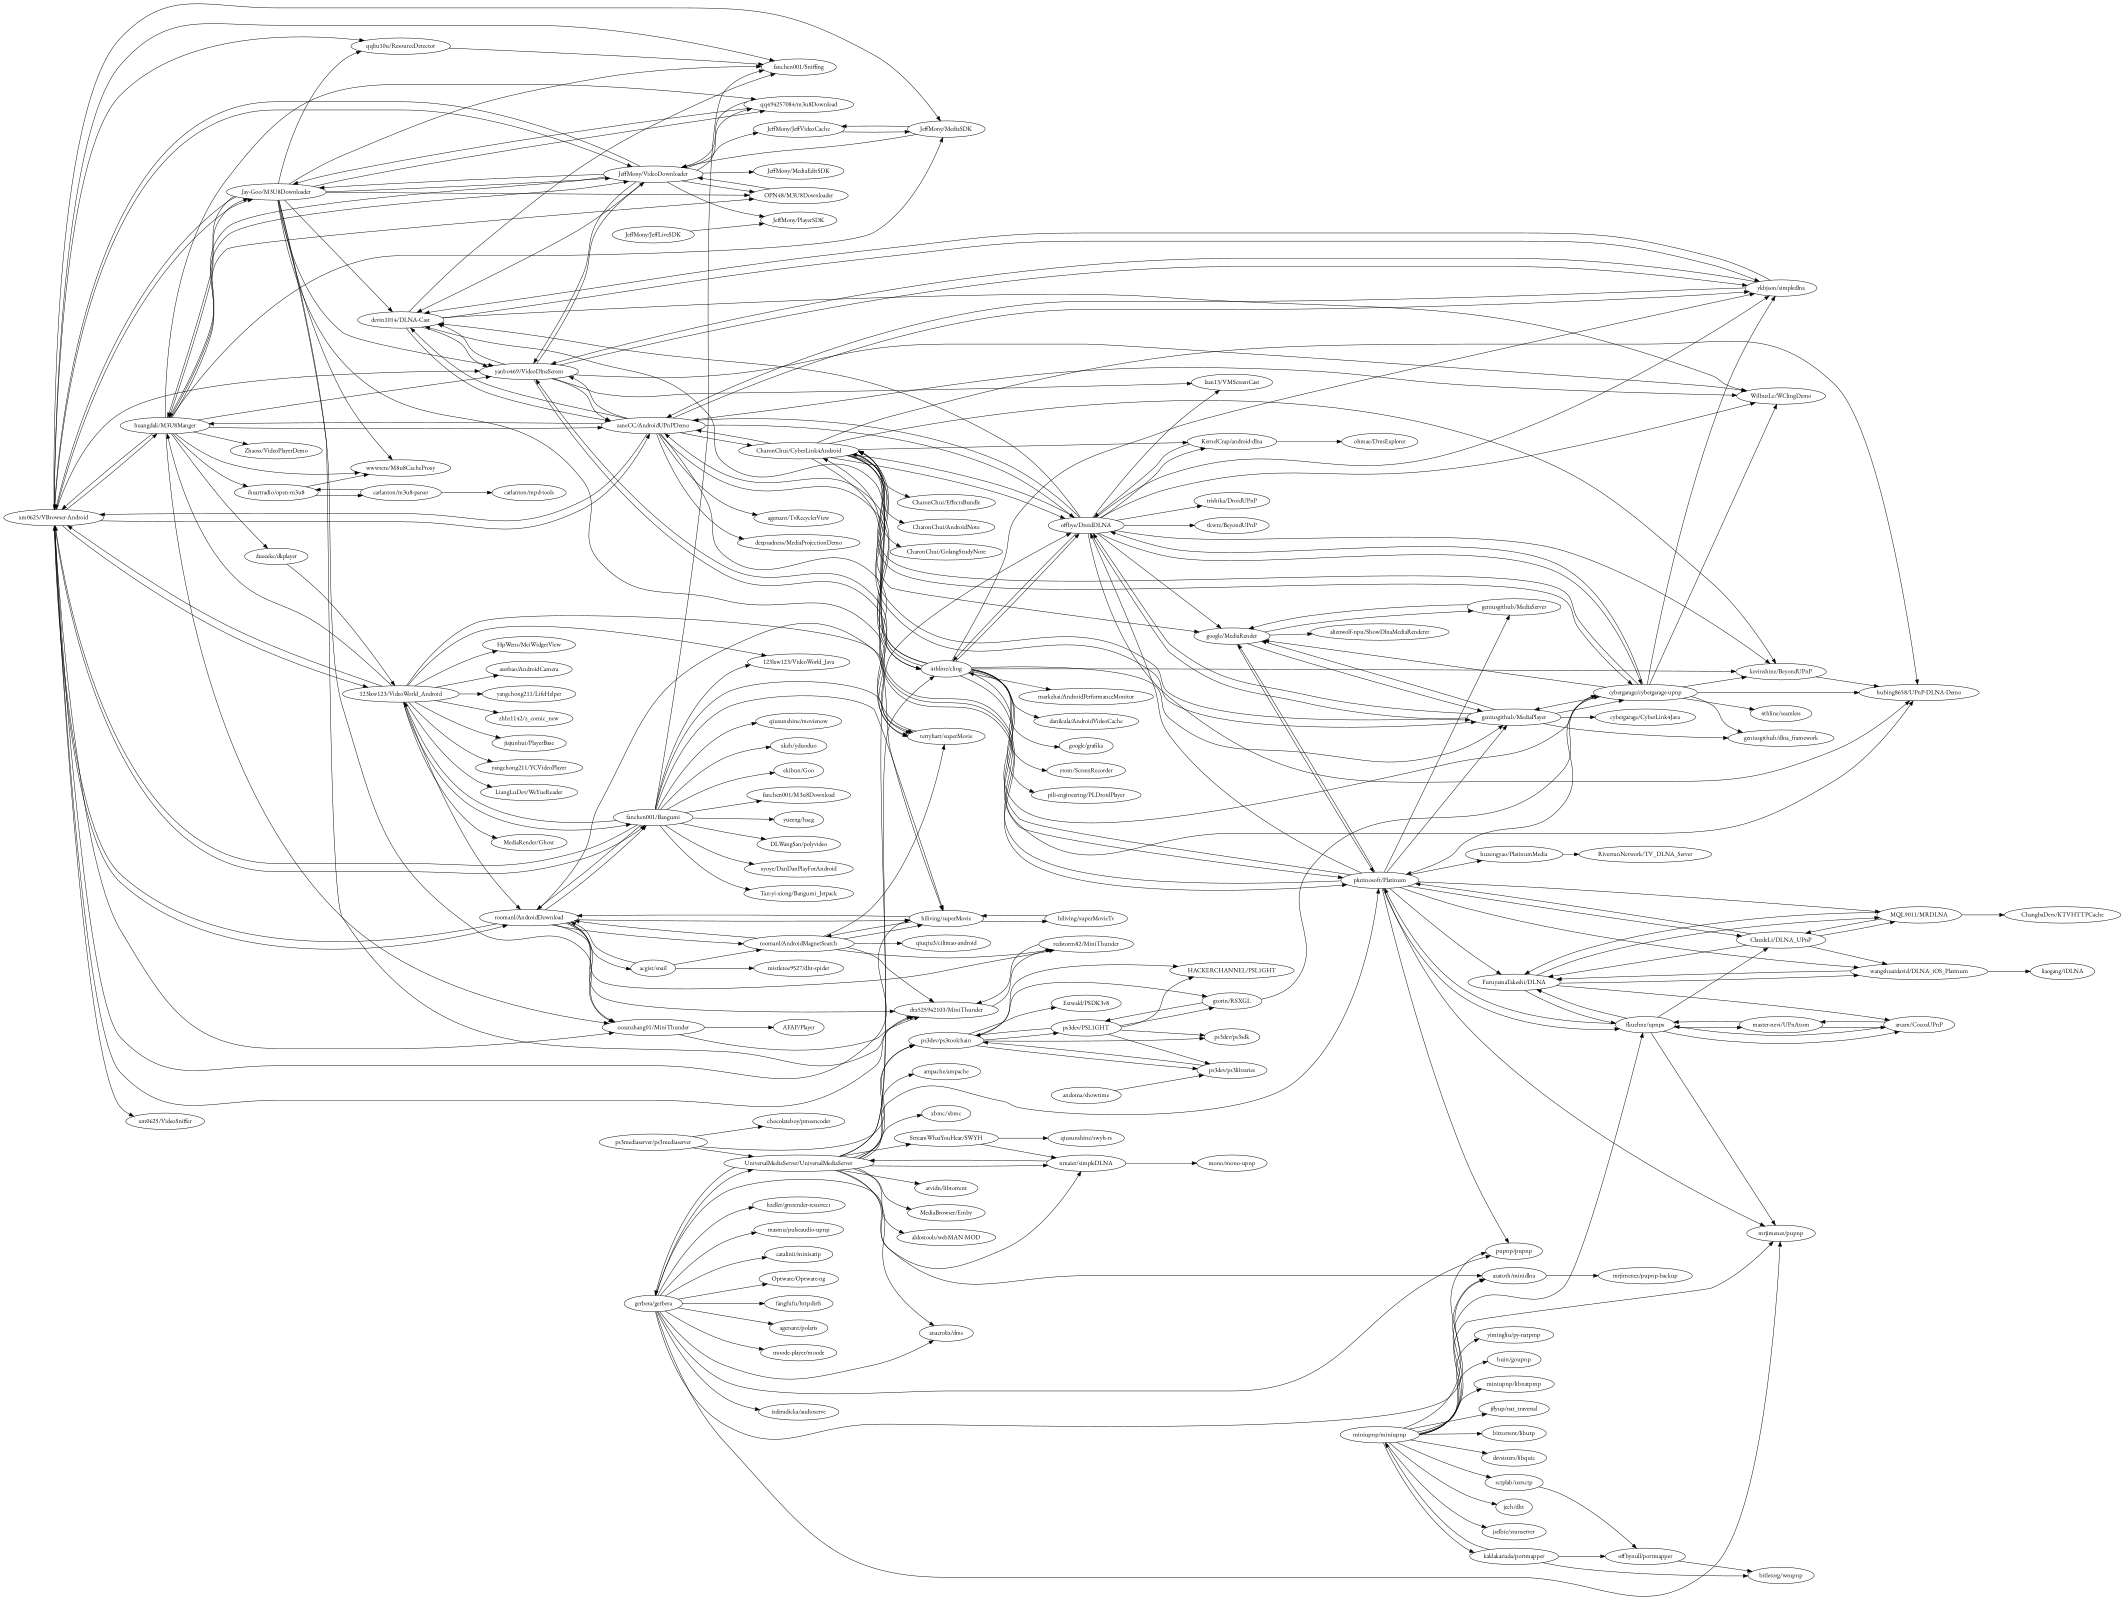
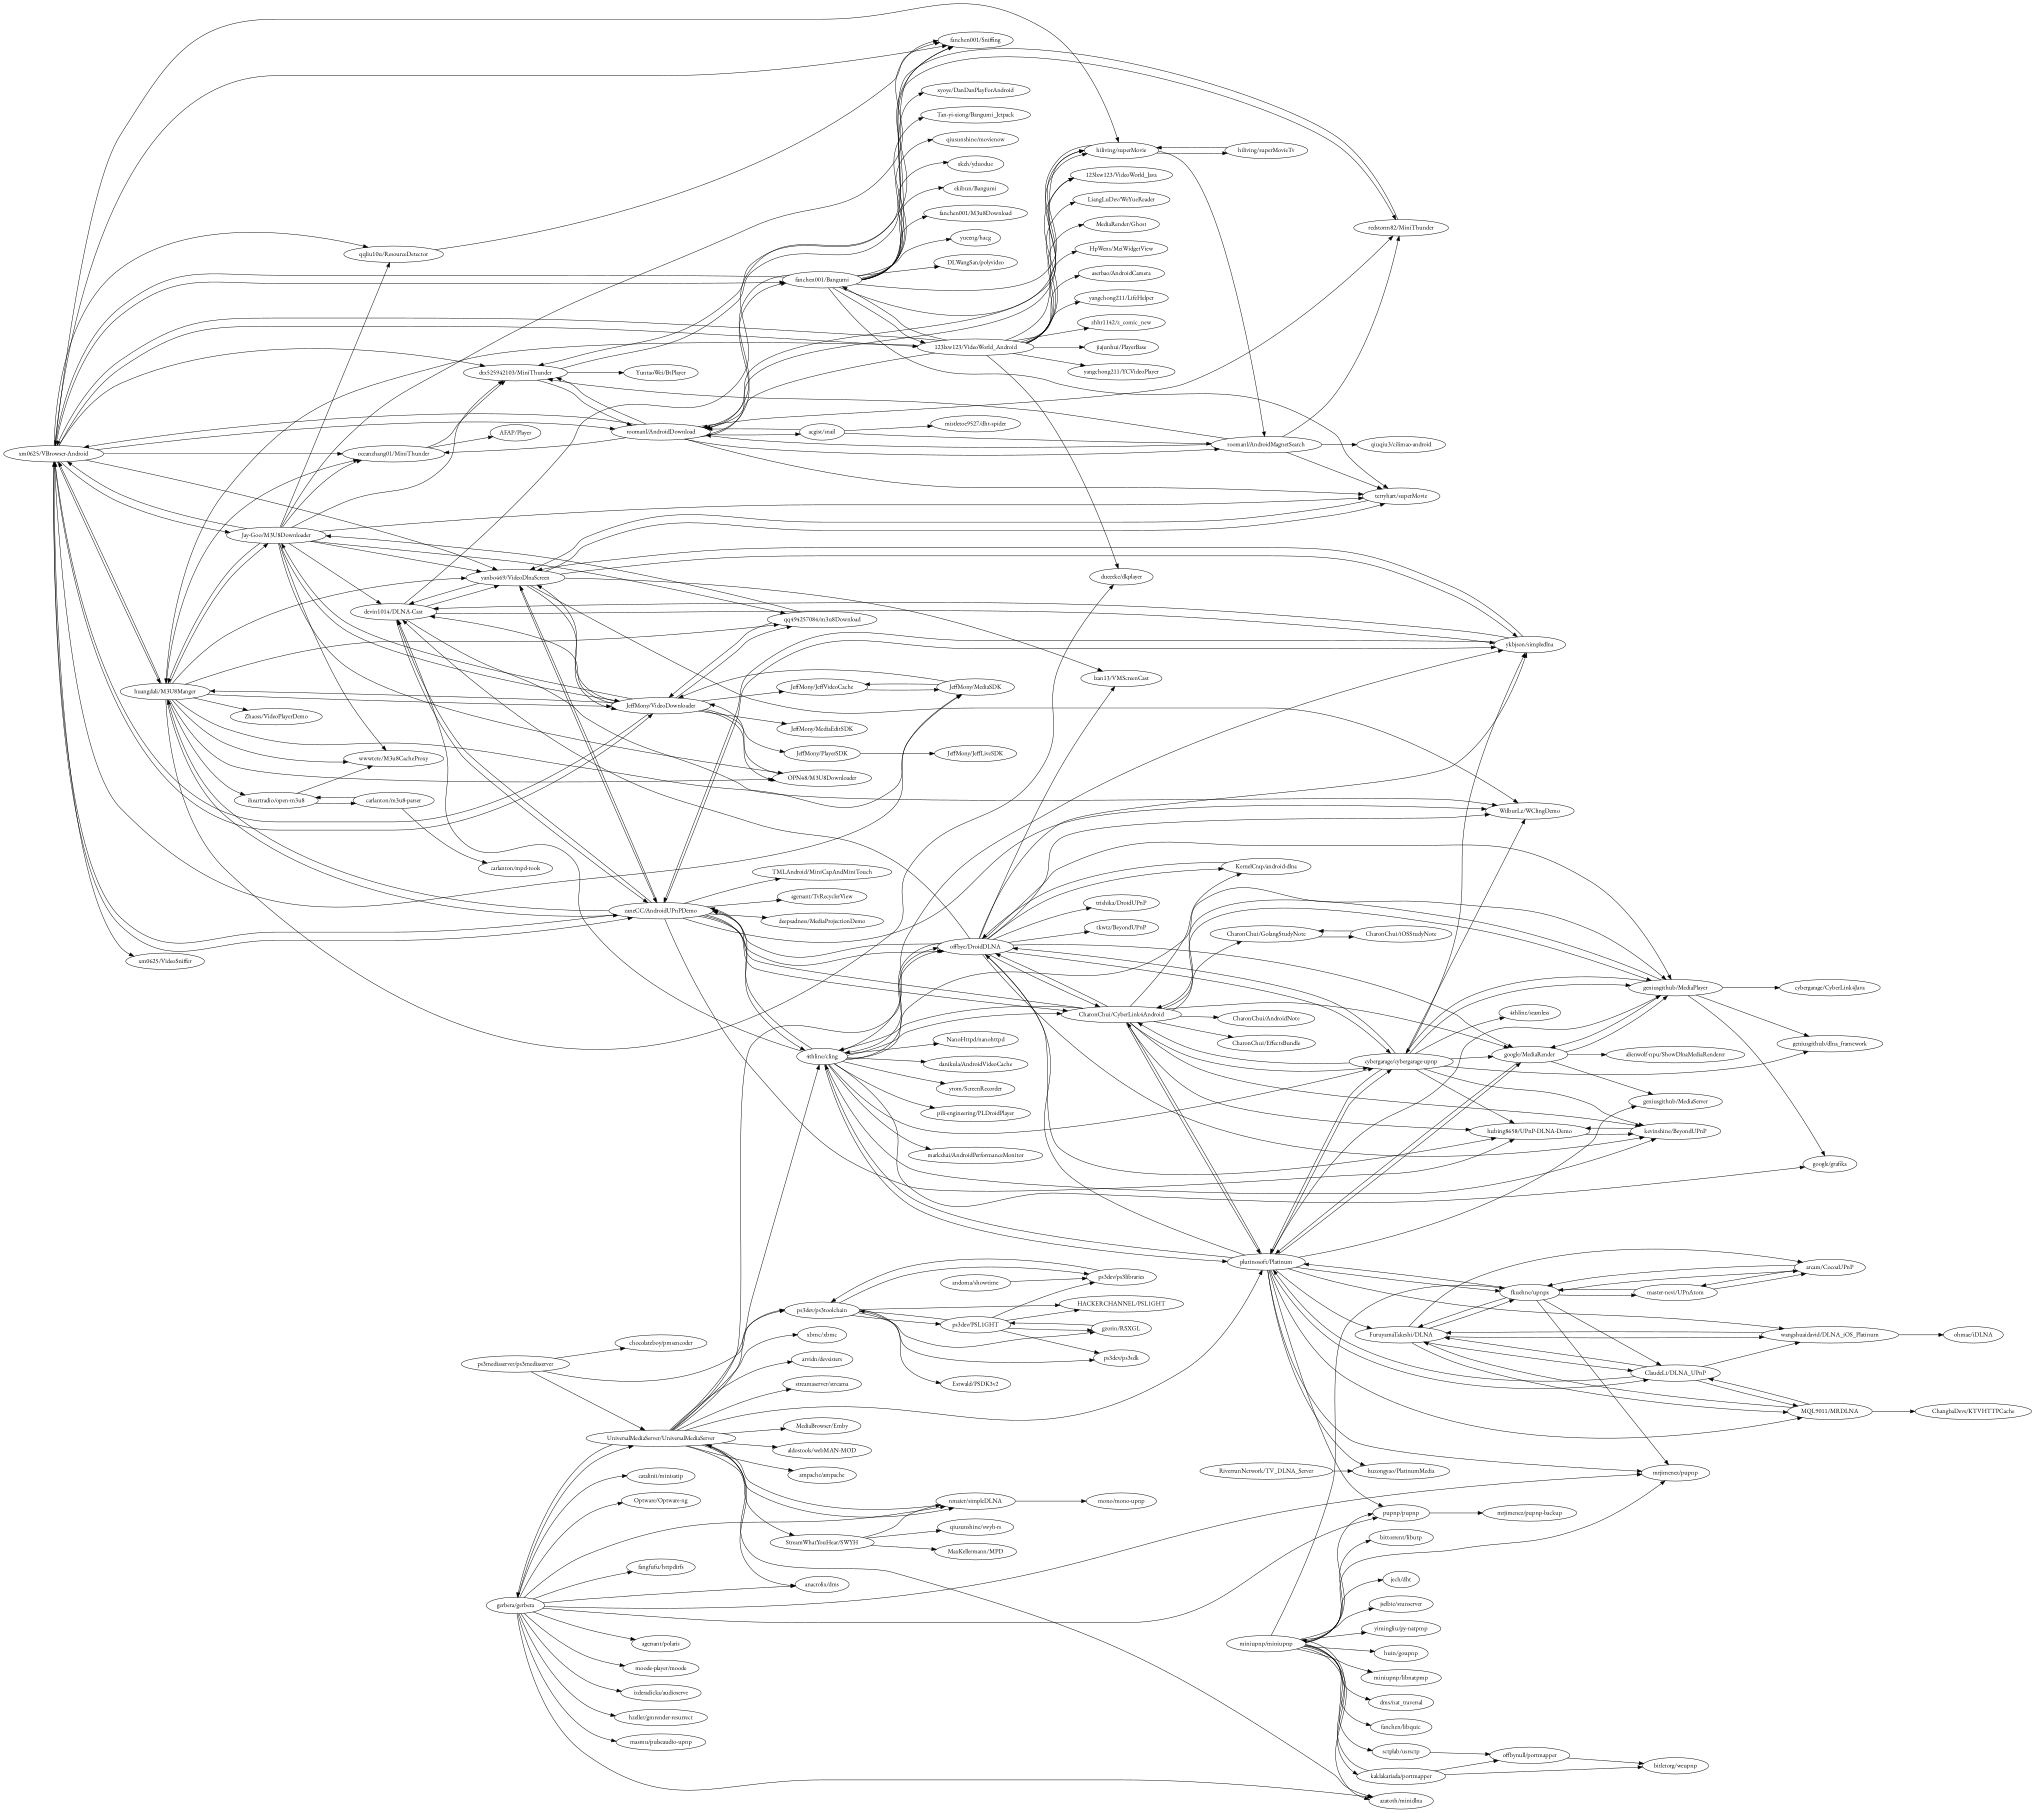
(725, 228) -> (895, 754)
none -> (661, 373)
none -> (582, 401)
(1380, 442) -> none
(401, 468) -> (394, 759)
(1360, 610) -> none
(344, 619) -> (1073, 461)
(1252, 684) -> (1768, 1070)
(799, 770) -> (976, 189)
(1399, 820) -> (1322, 1157)
(1569, 854) -> (1338, 1471)
none -> (822, 872)
(881, 933) -> none
none -> (1401, 934)
(2063, 971) -> (1973, 1335)
(1086, 1003) -> (976, 1384)
none -> (976, 1040)
none -> (1607, 1134)
(946, 1188) -> (822, 1359)
(1566, 1276) -> (1454, 1513)
none -> (1526, 1357)
none -> (822, 1384)
(1514, 1409) -> (1401, 1702)
(1514, 1458) -> (1401, 1727)
none -> (976, 1552)
